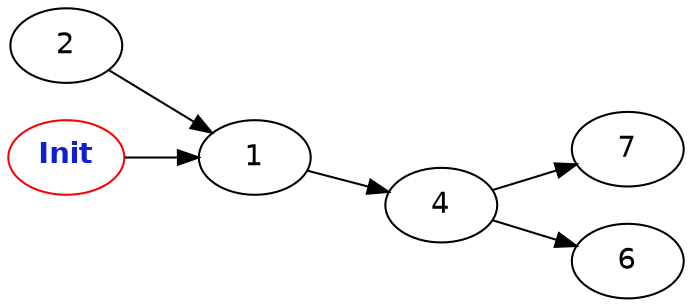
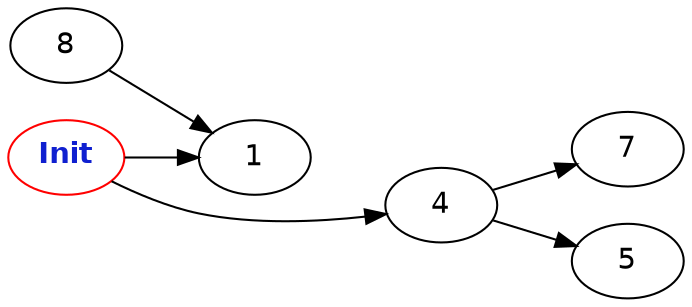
(66, 46) -> (66, 46)
(338, 179) -> (235, 219)
(628, 261) -> (628, 261)
